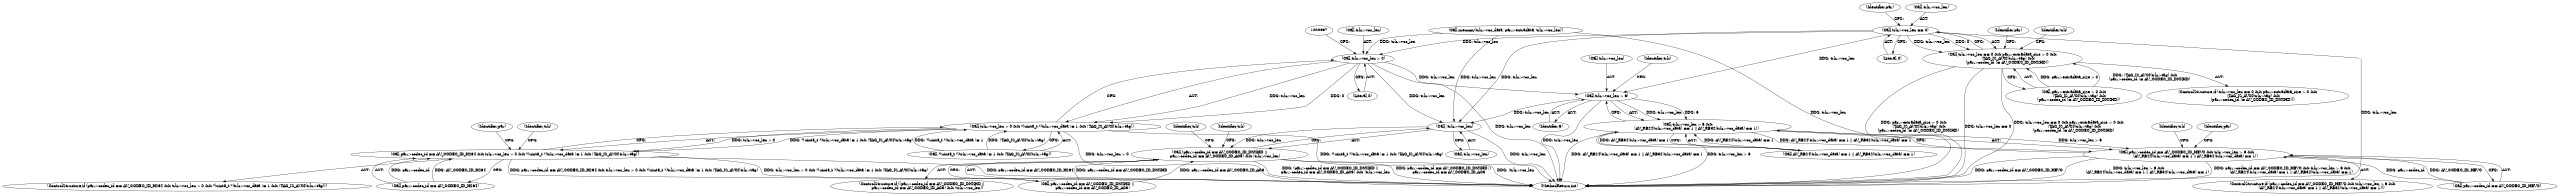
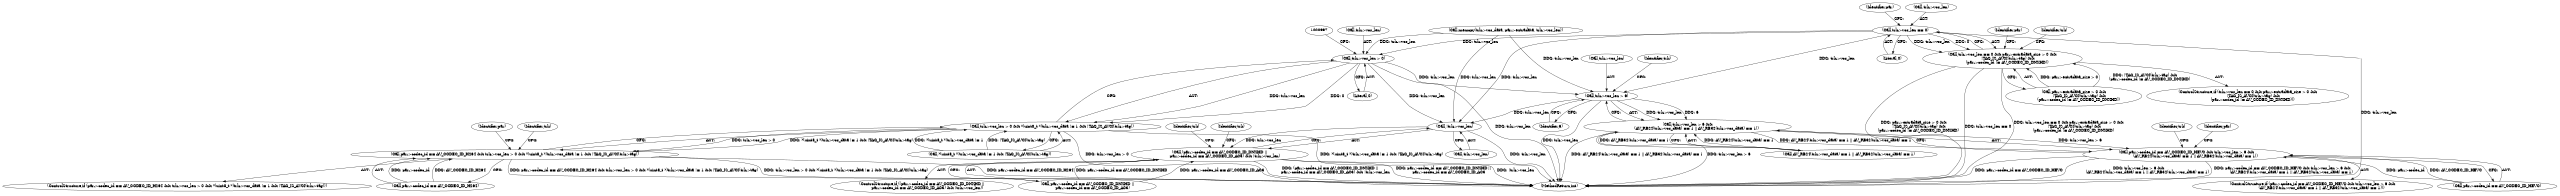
(1557, 113) -> (1557, 113)
(1573, 113) -> (1573, 113)
(1950, 151) -> (1545, 70)
